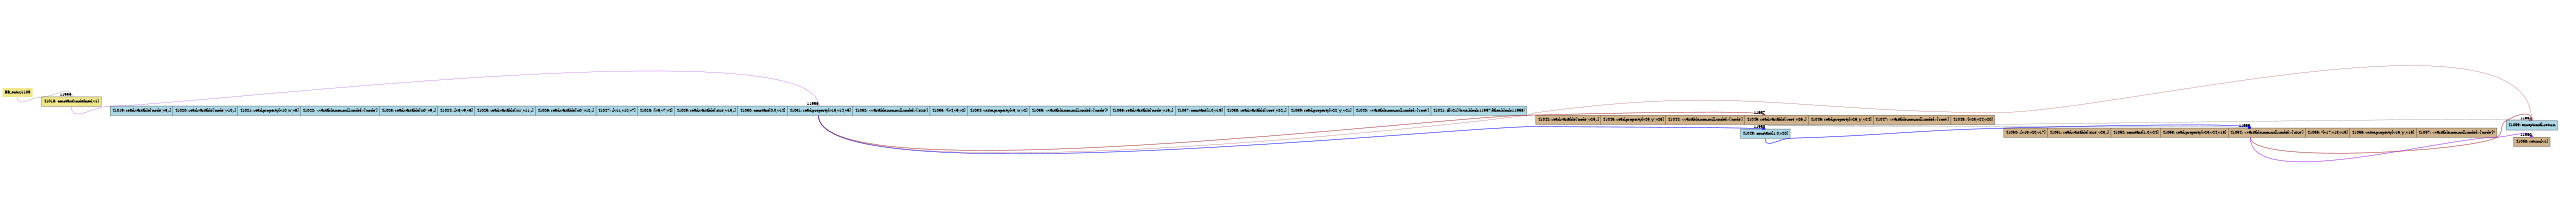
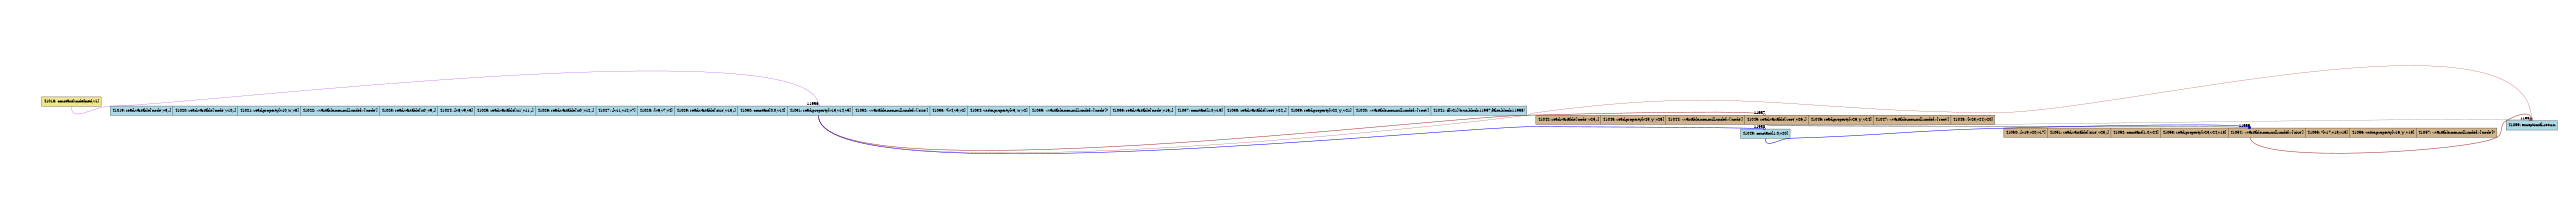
(18, 93) -> none
(2007, 126) -> (2007, 126)
(1286, 135) -> (1286, 135)
(2532, 142) -> none
(1286, 143) -> (1286, 143)
